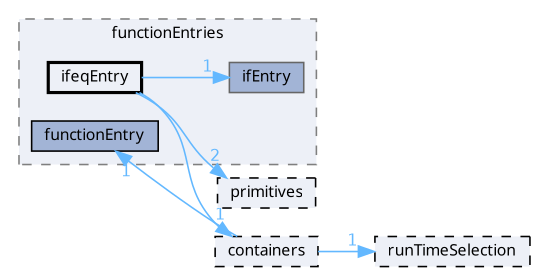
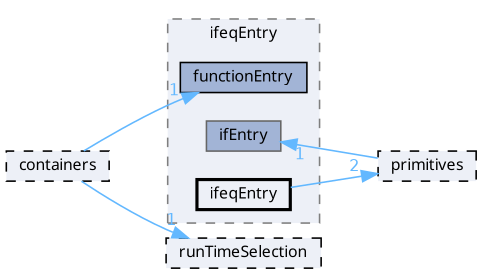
(168, 34) -> (244, 34)
(178, 78) -> (337, 151)
(184, 152) -> none
